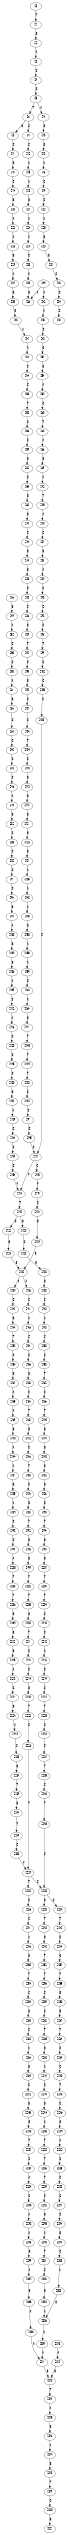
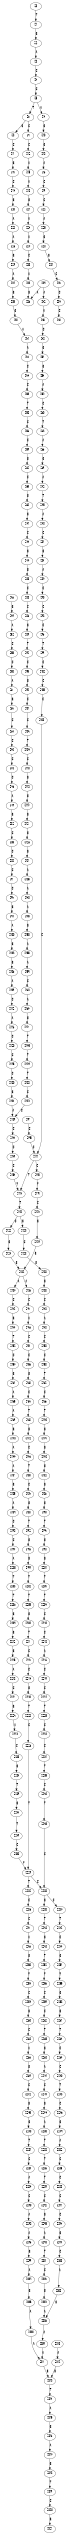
(27, 1110) -> (21, 1110)
(60, 2150) -> (60, 2150)
